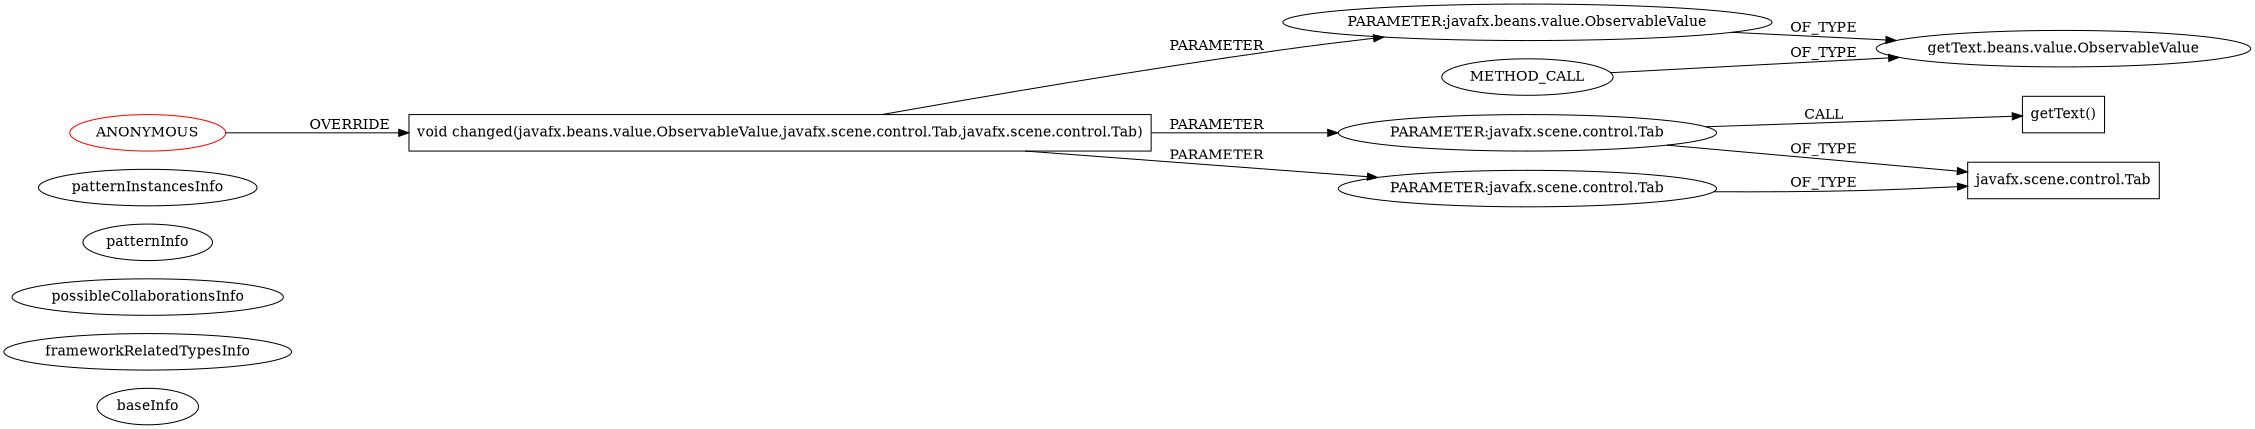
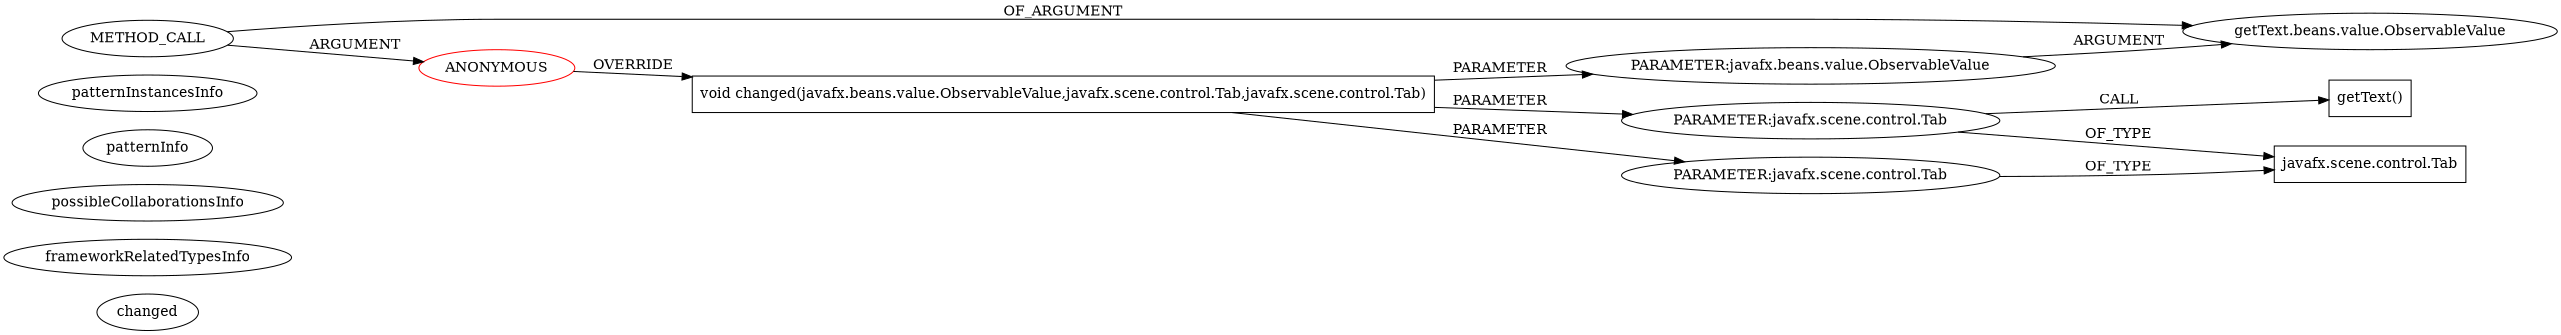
(1824, 28) -> (2119, 41)
none -> (320, 53)
(1824, 53) -> (1063, 12)
(148, 407) -> (148, 312)
